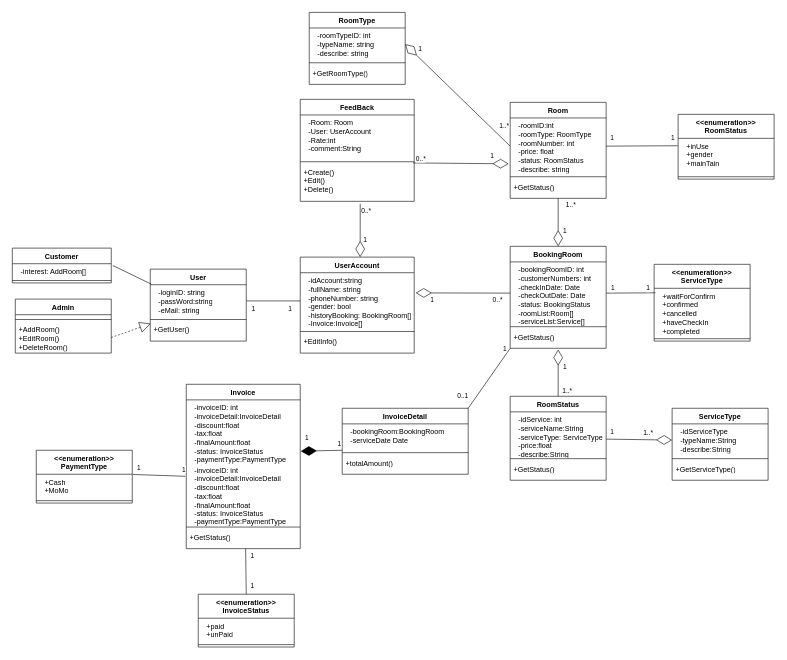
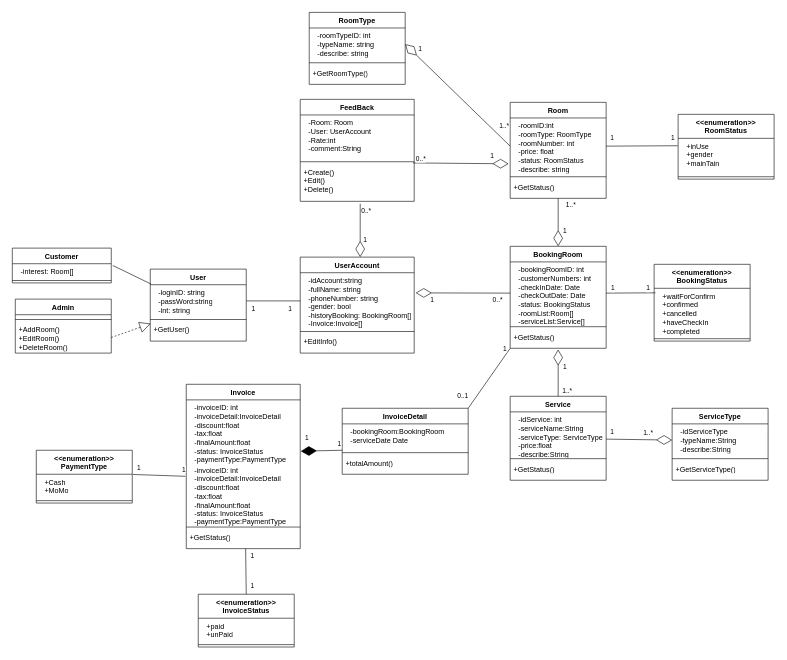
(53, 272) -> (47, 272)
(702, 277) -> (702, 277)
(184, 302) -> (184, 302)
(558, 405) -> (558, 405)
